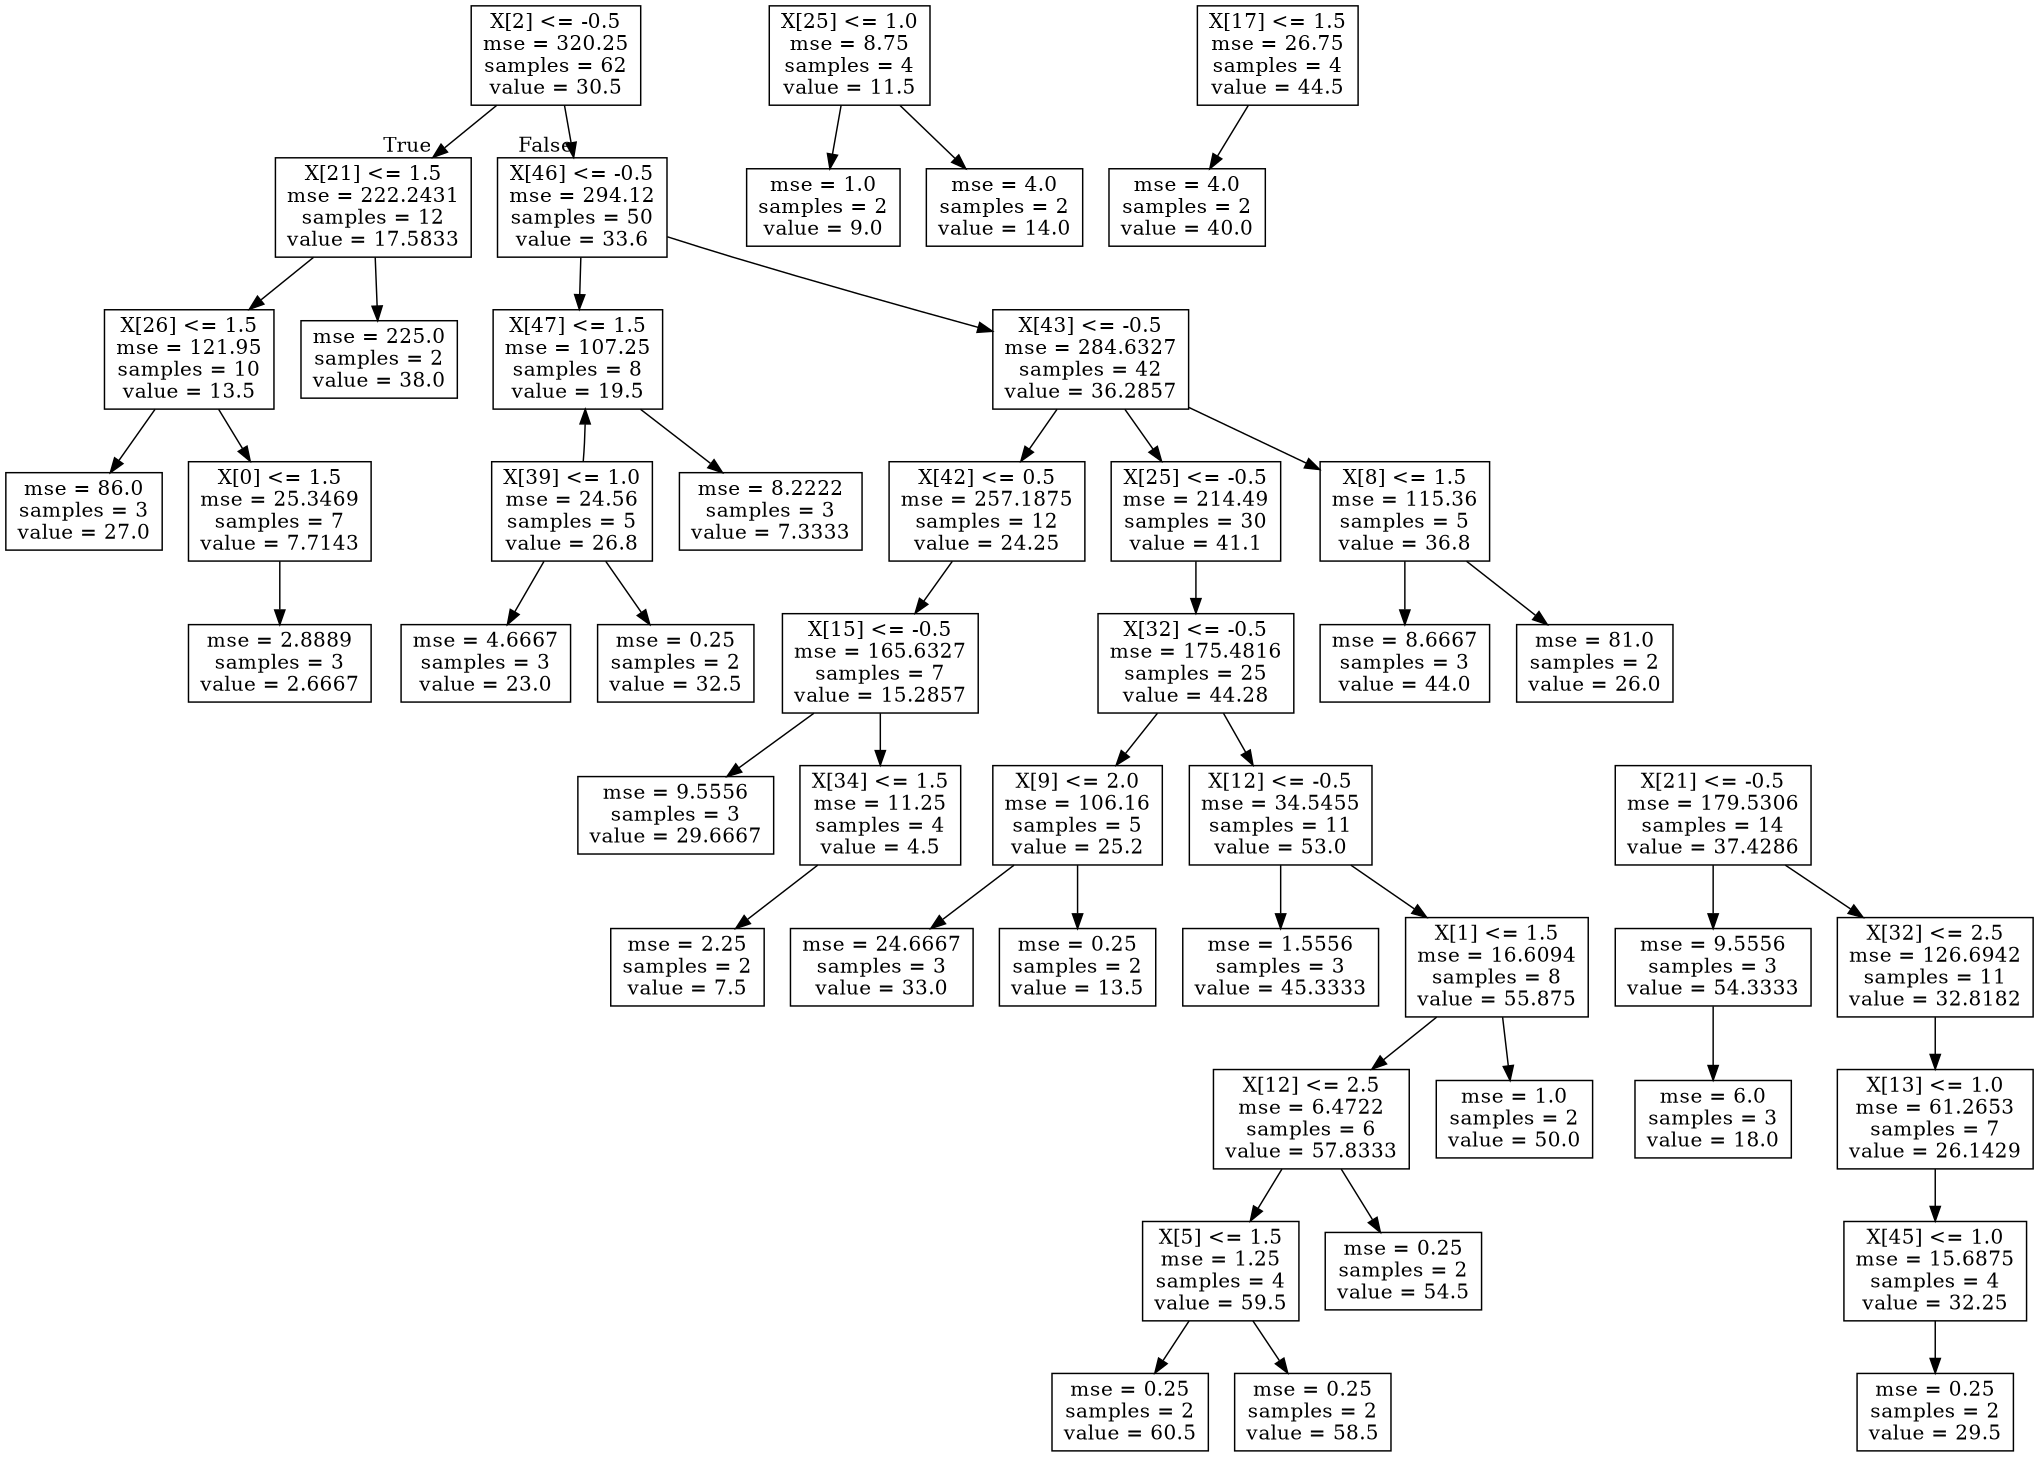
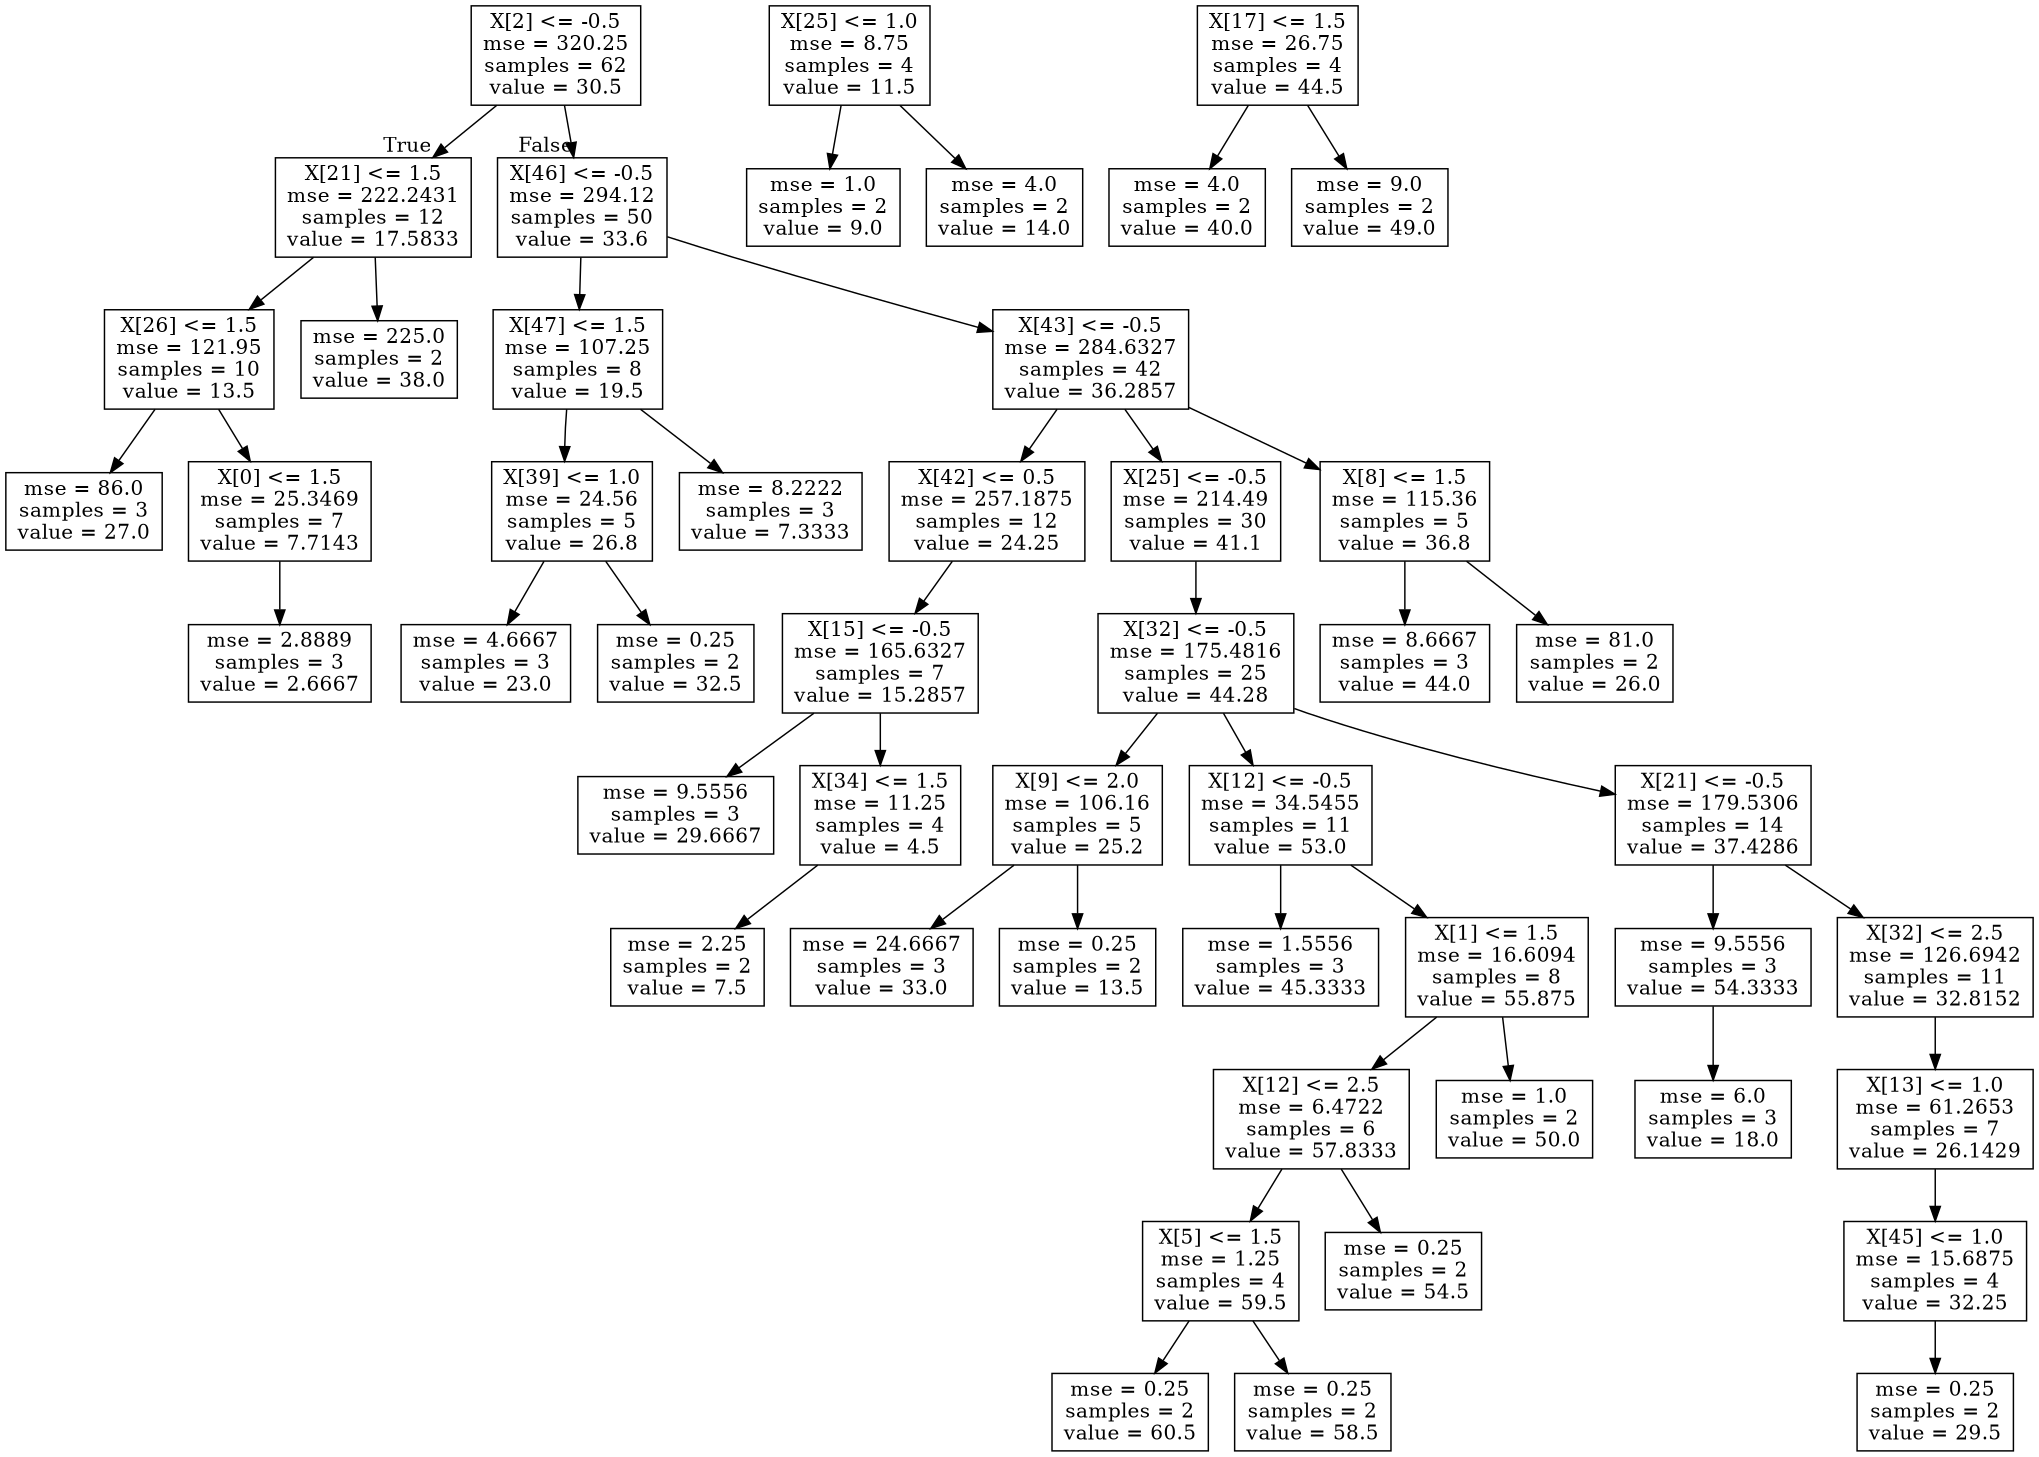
none -> (1370, 207)
(584, 443) -> (565, 428)
none -> (1446, 754)
(1935, 967) -> (1935, 967)
